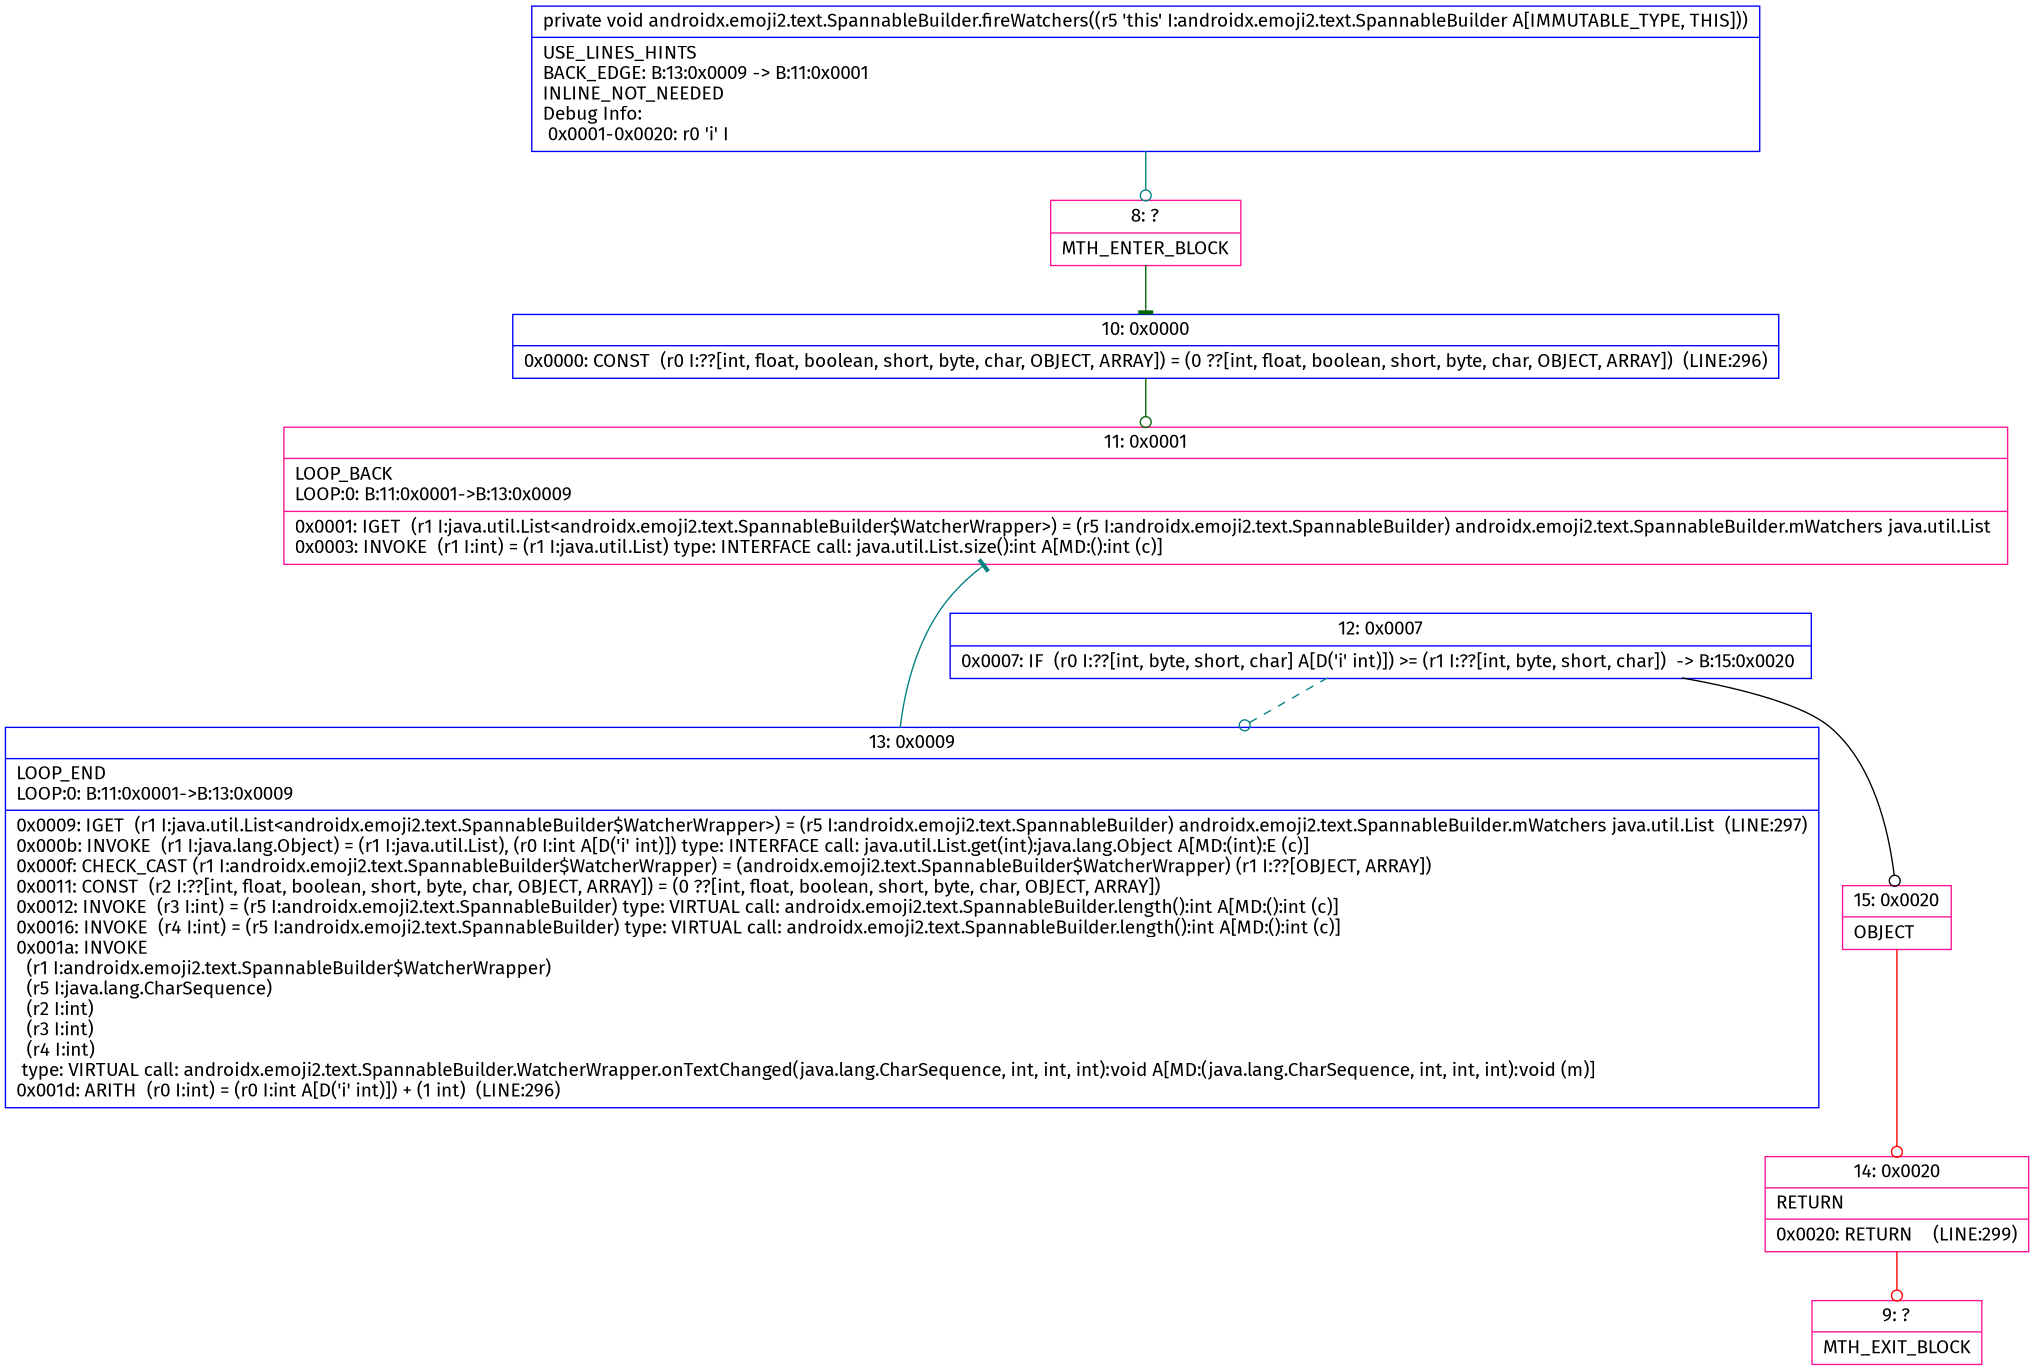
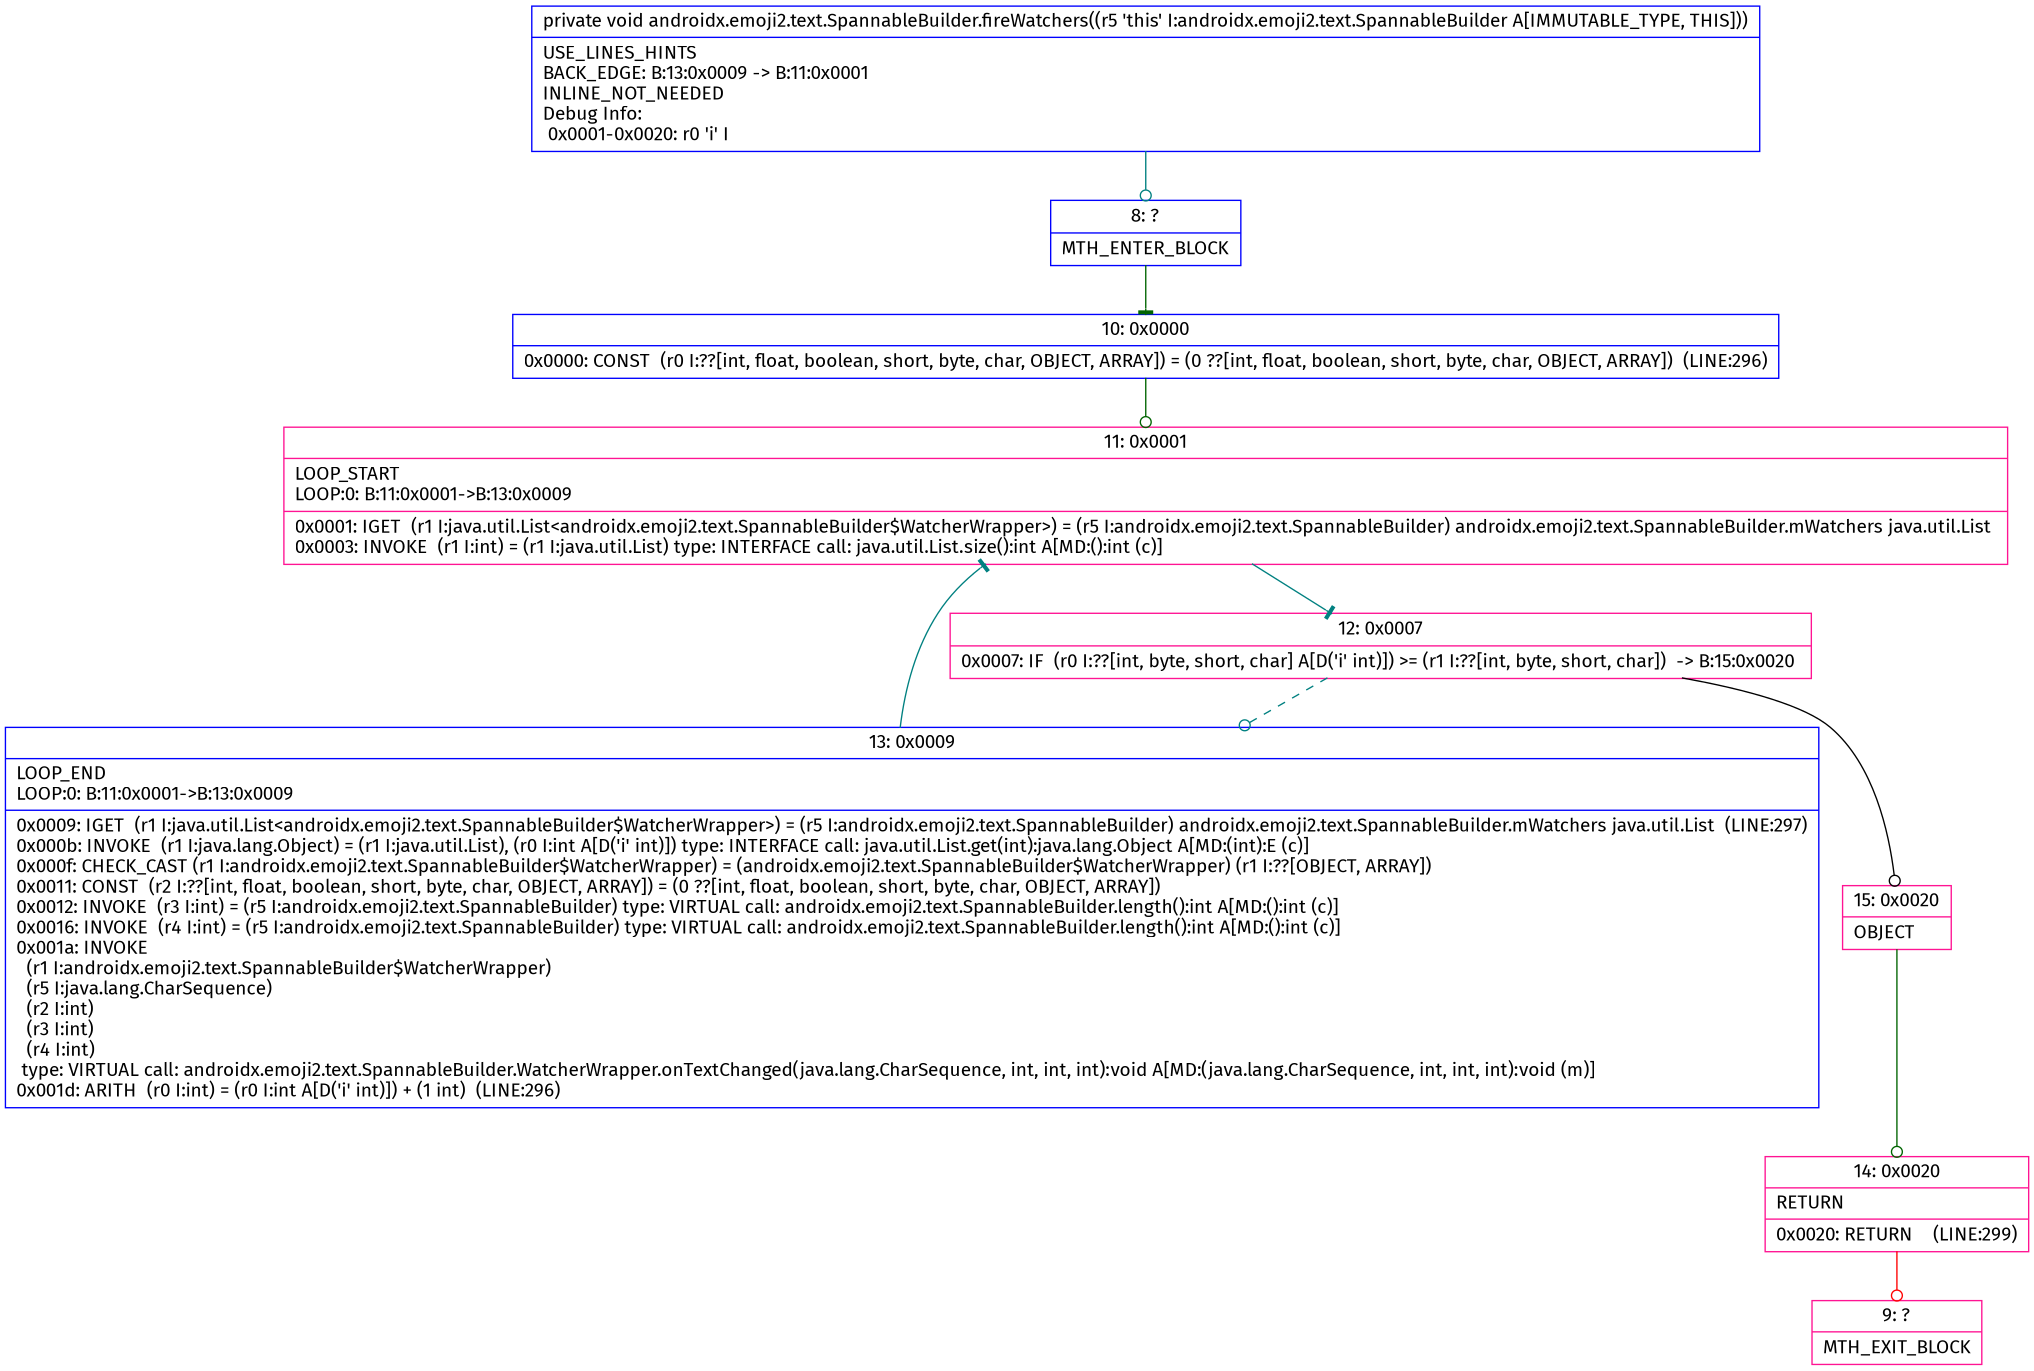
(1146, 233) -> (1146, 233)
(344, 474) -> (348, 474)
none -> (1289, 587)
(1381, 646) -> (1381, 646)
(1897, 1048) -> (1897, 1048)
